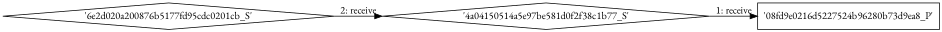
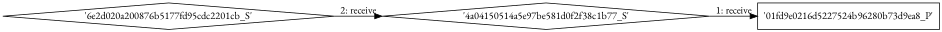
(169, 16) -> (169, 16)
(849, 16) -> (849, 16)
